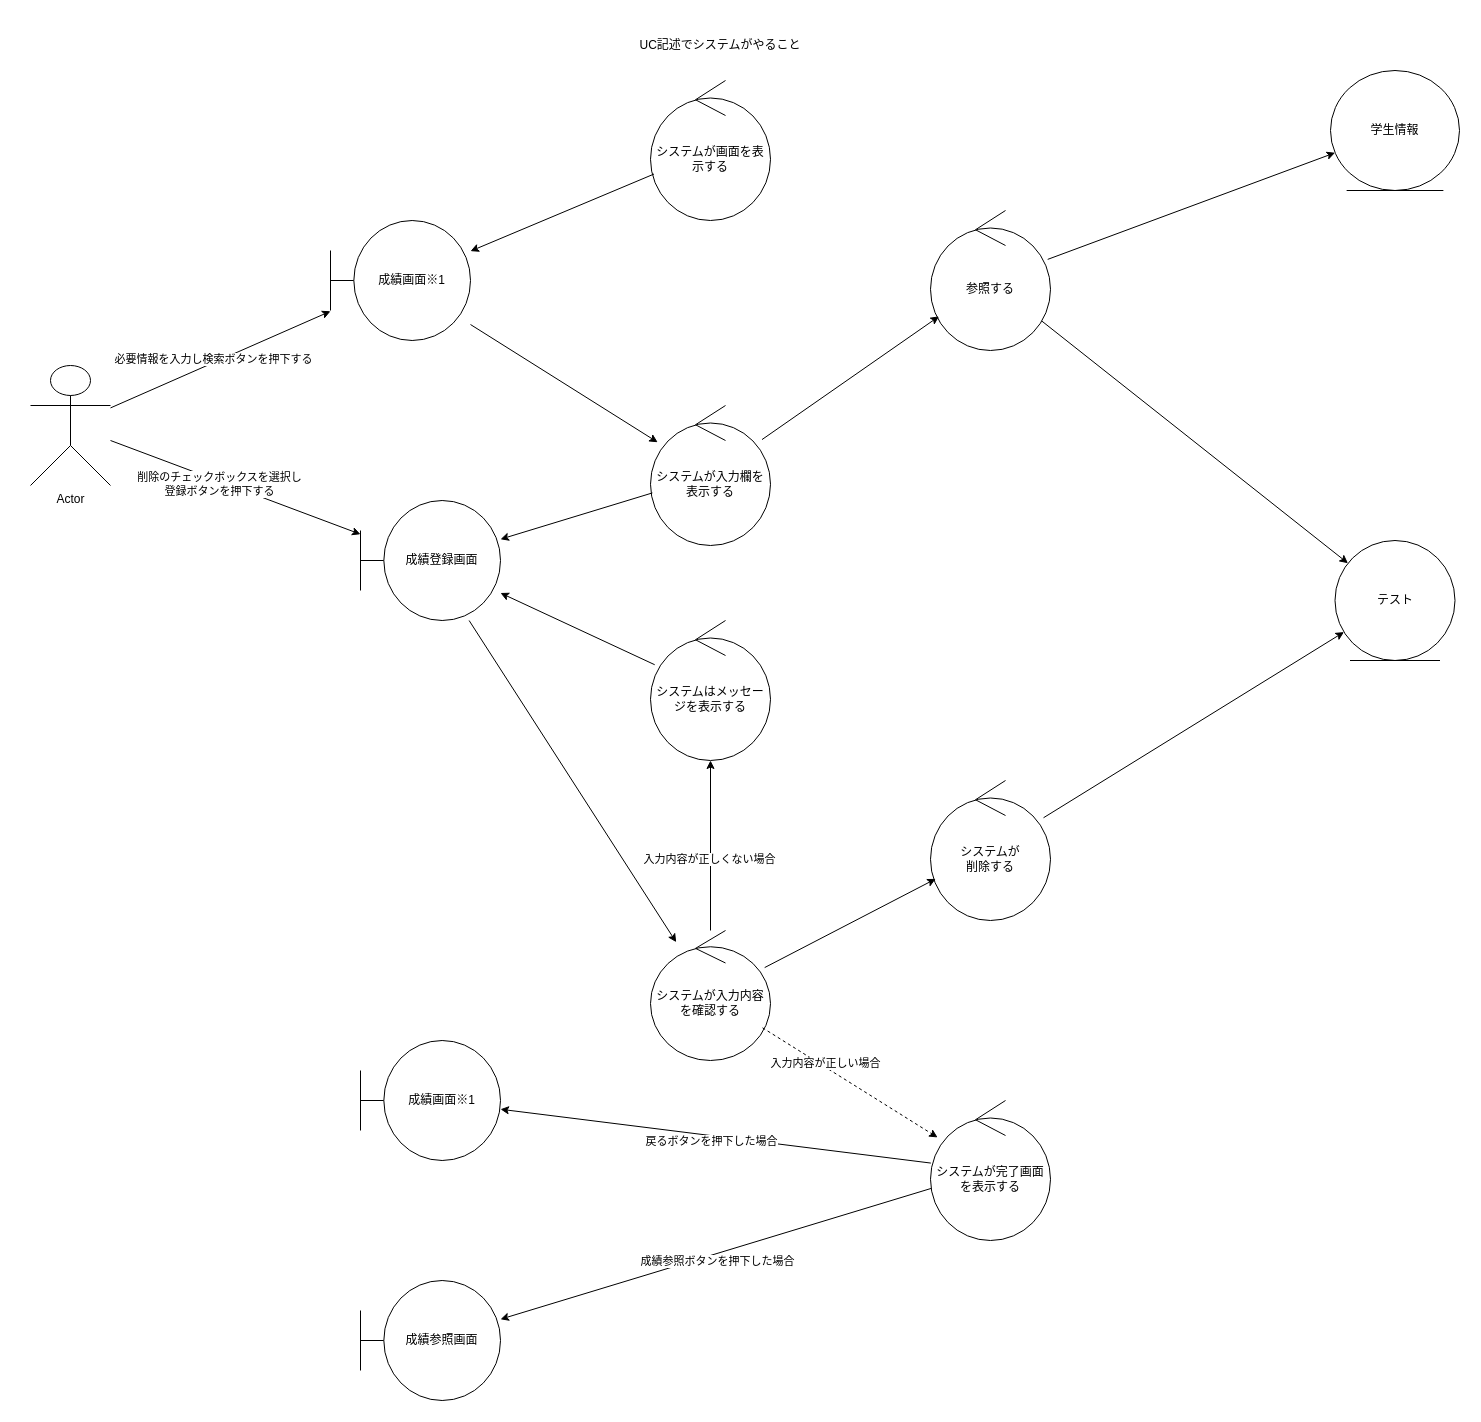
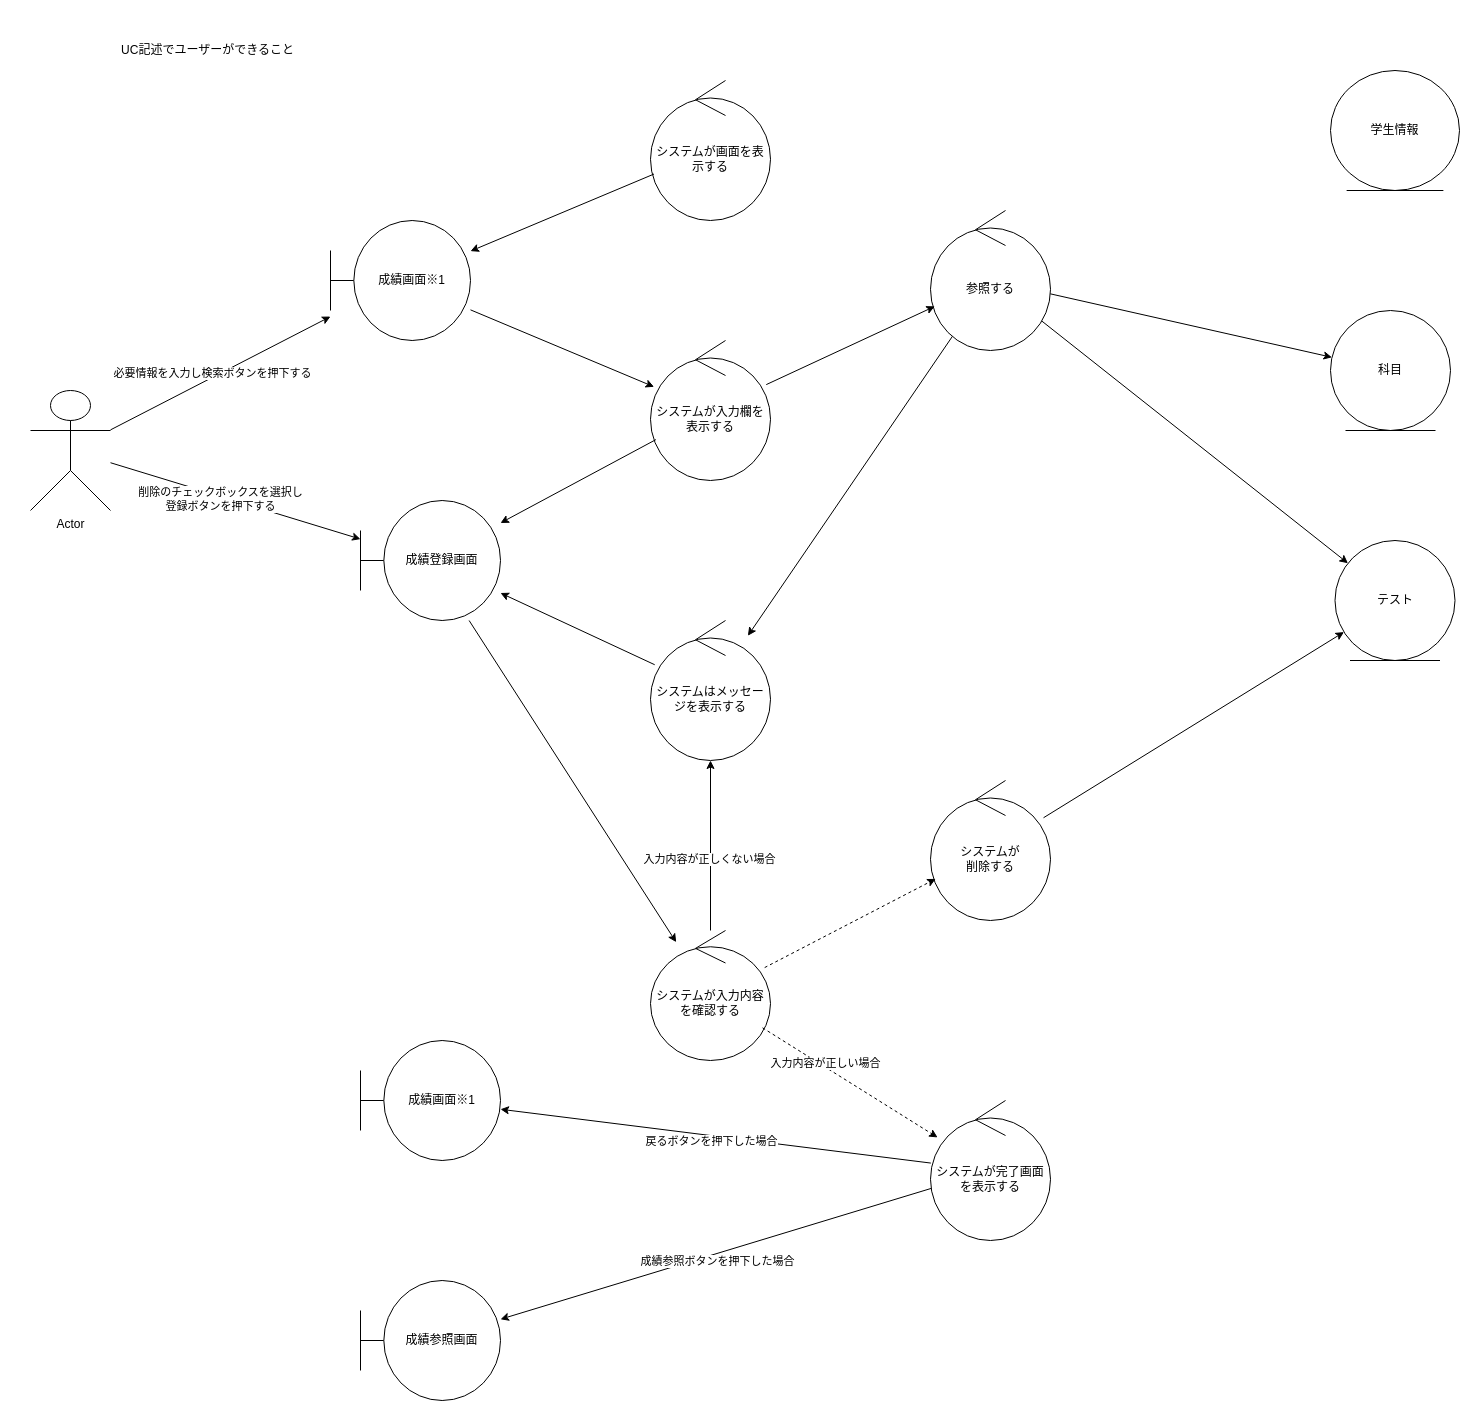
(721, 46) -> none
none -> (208, 51)
(1188, 207) -> (853, 482)
none -> (1187, 325)
none -> (1391, 371)
(71, 426) -> (71, 451)
(711, 476) -> (711, 411)
(847, 925) -> (847, 925)
